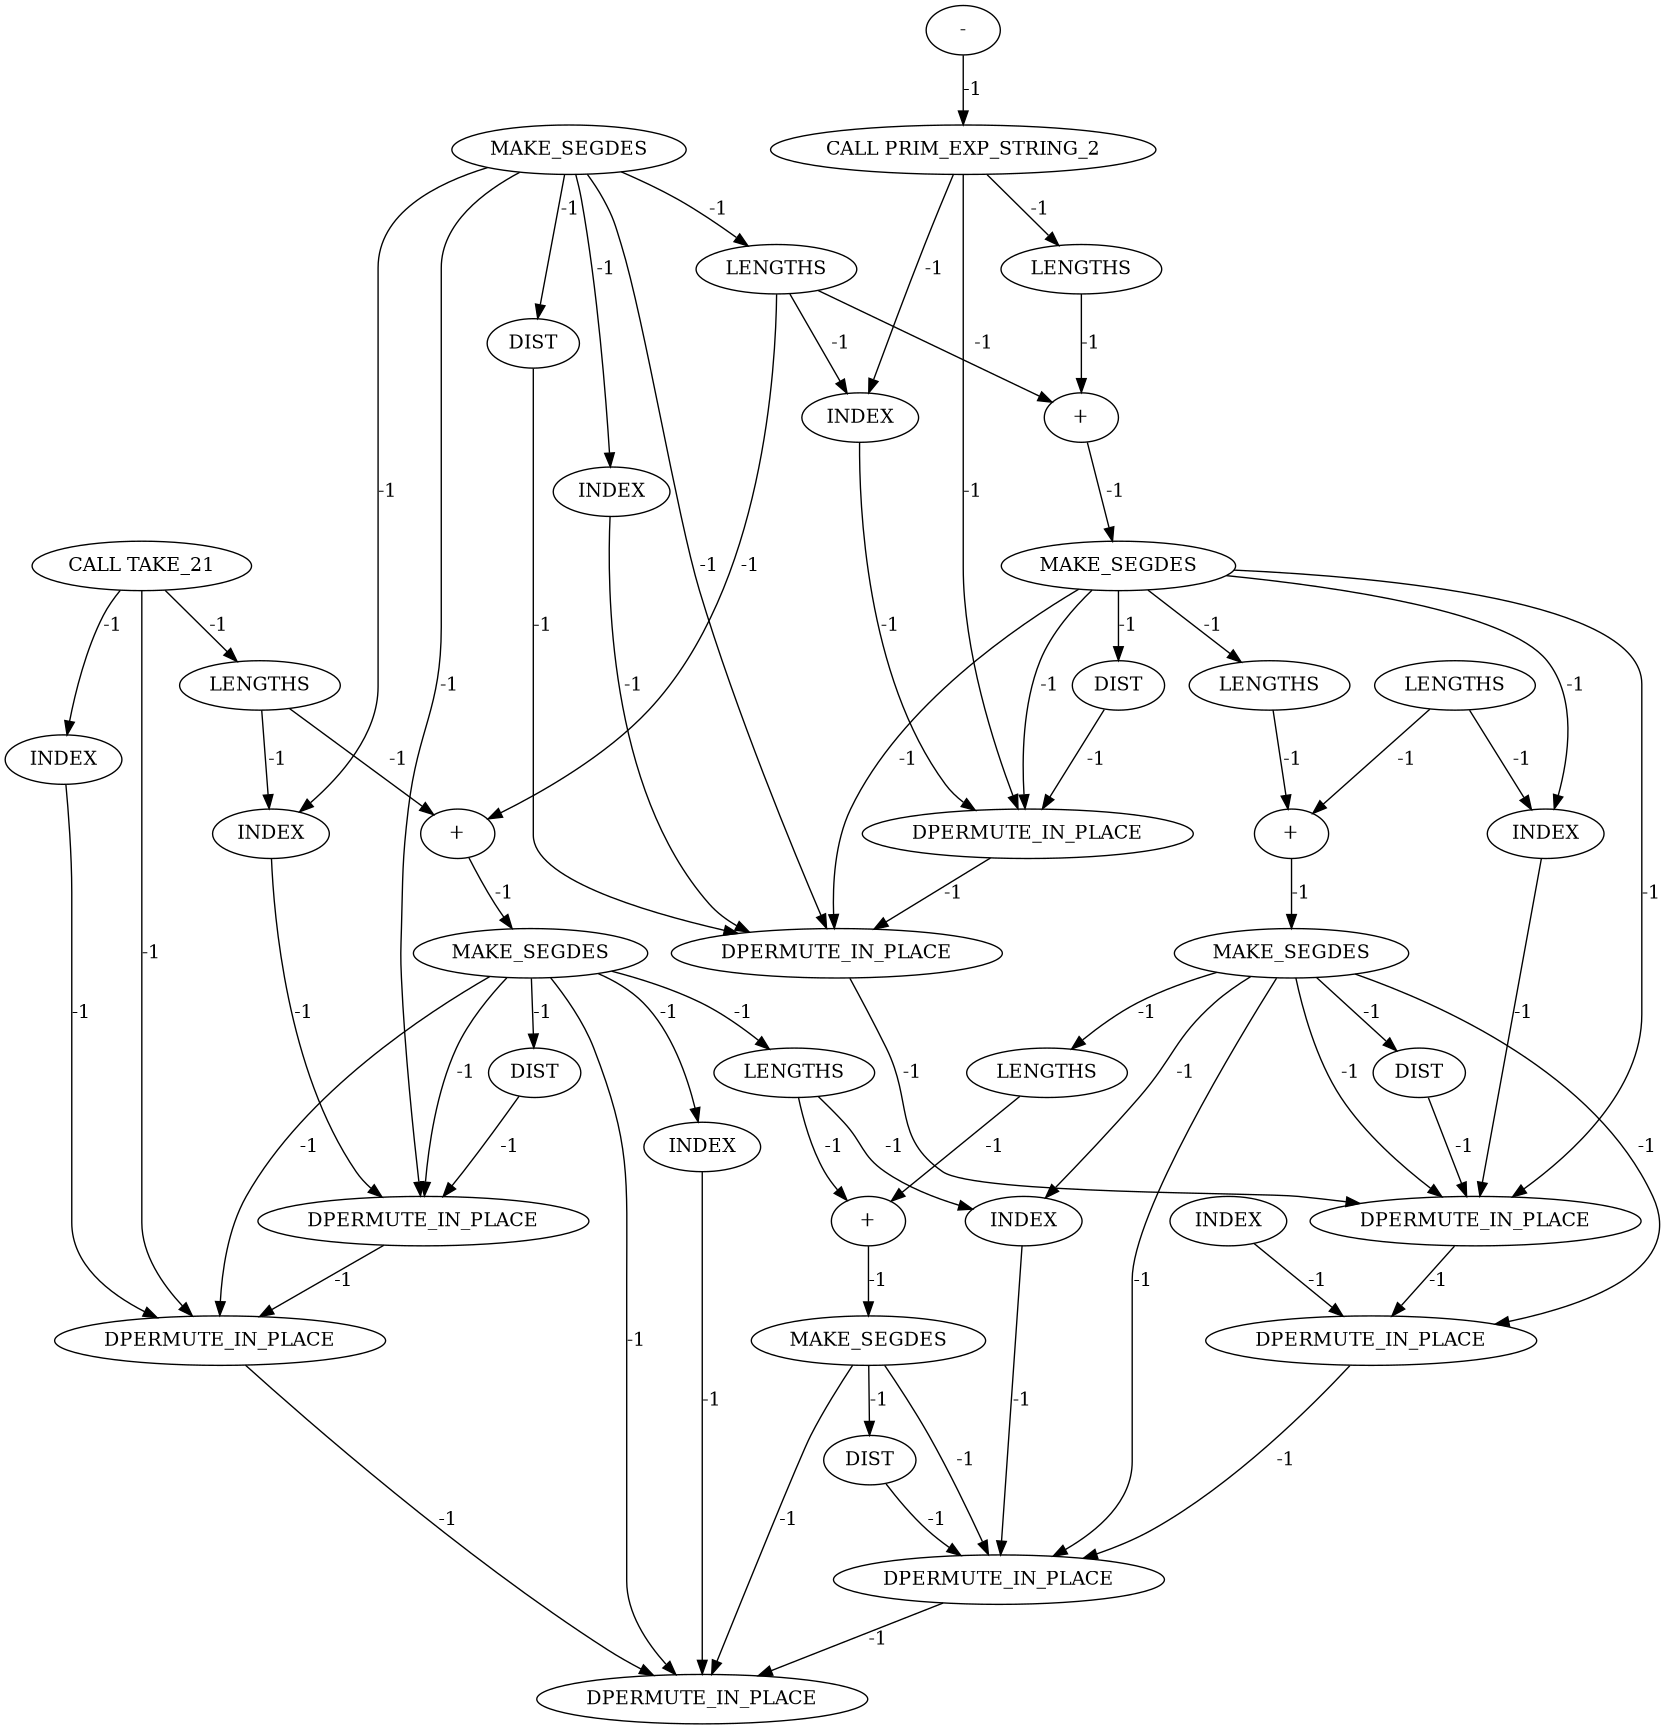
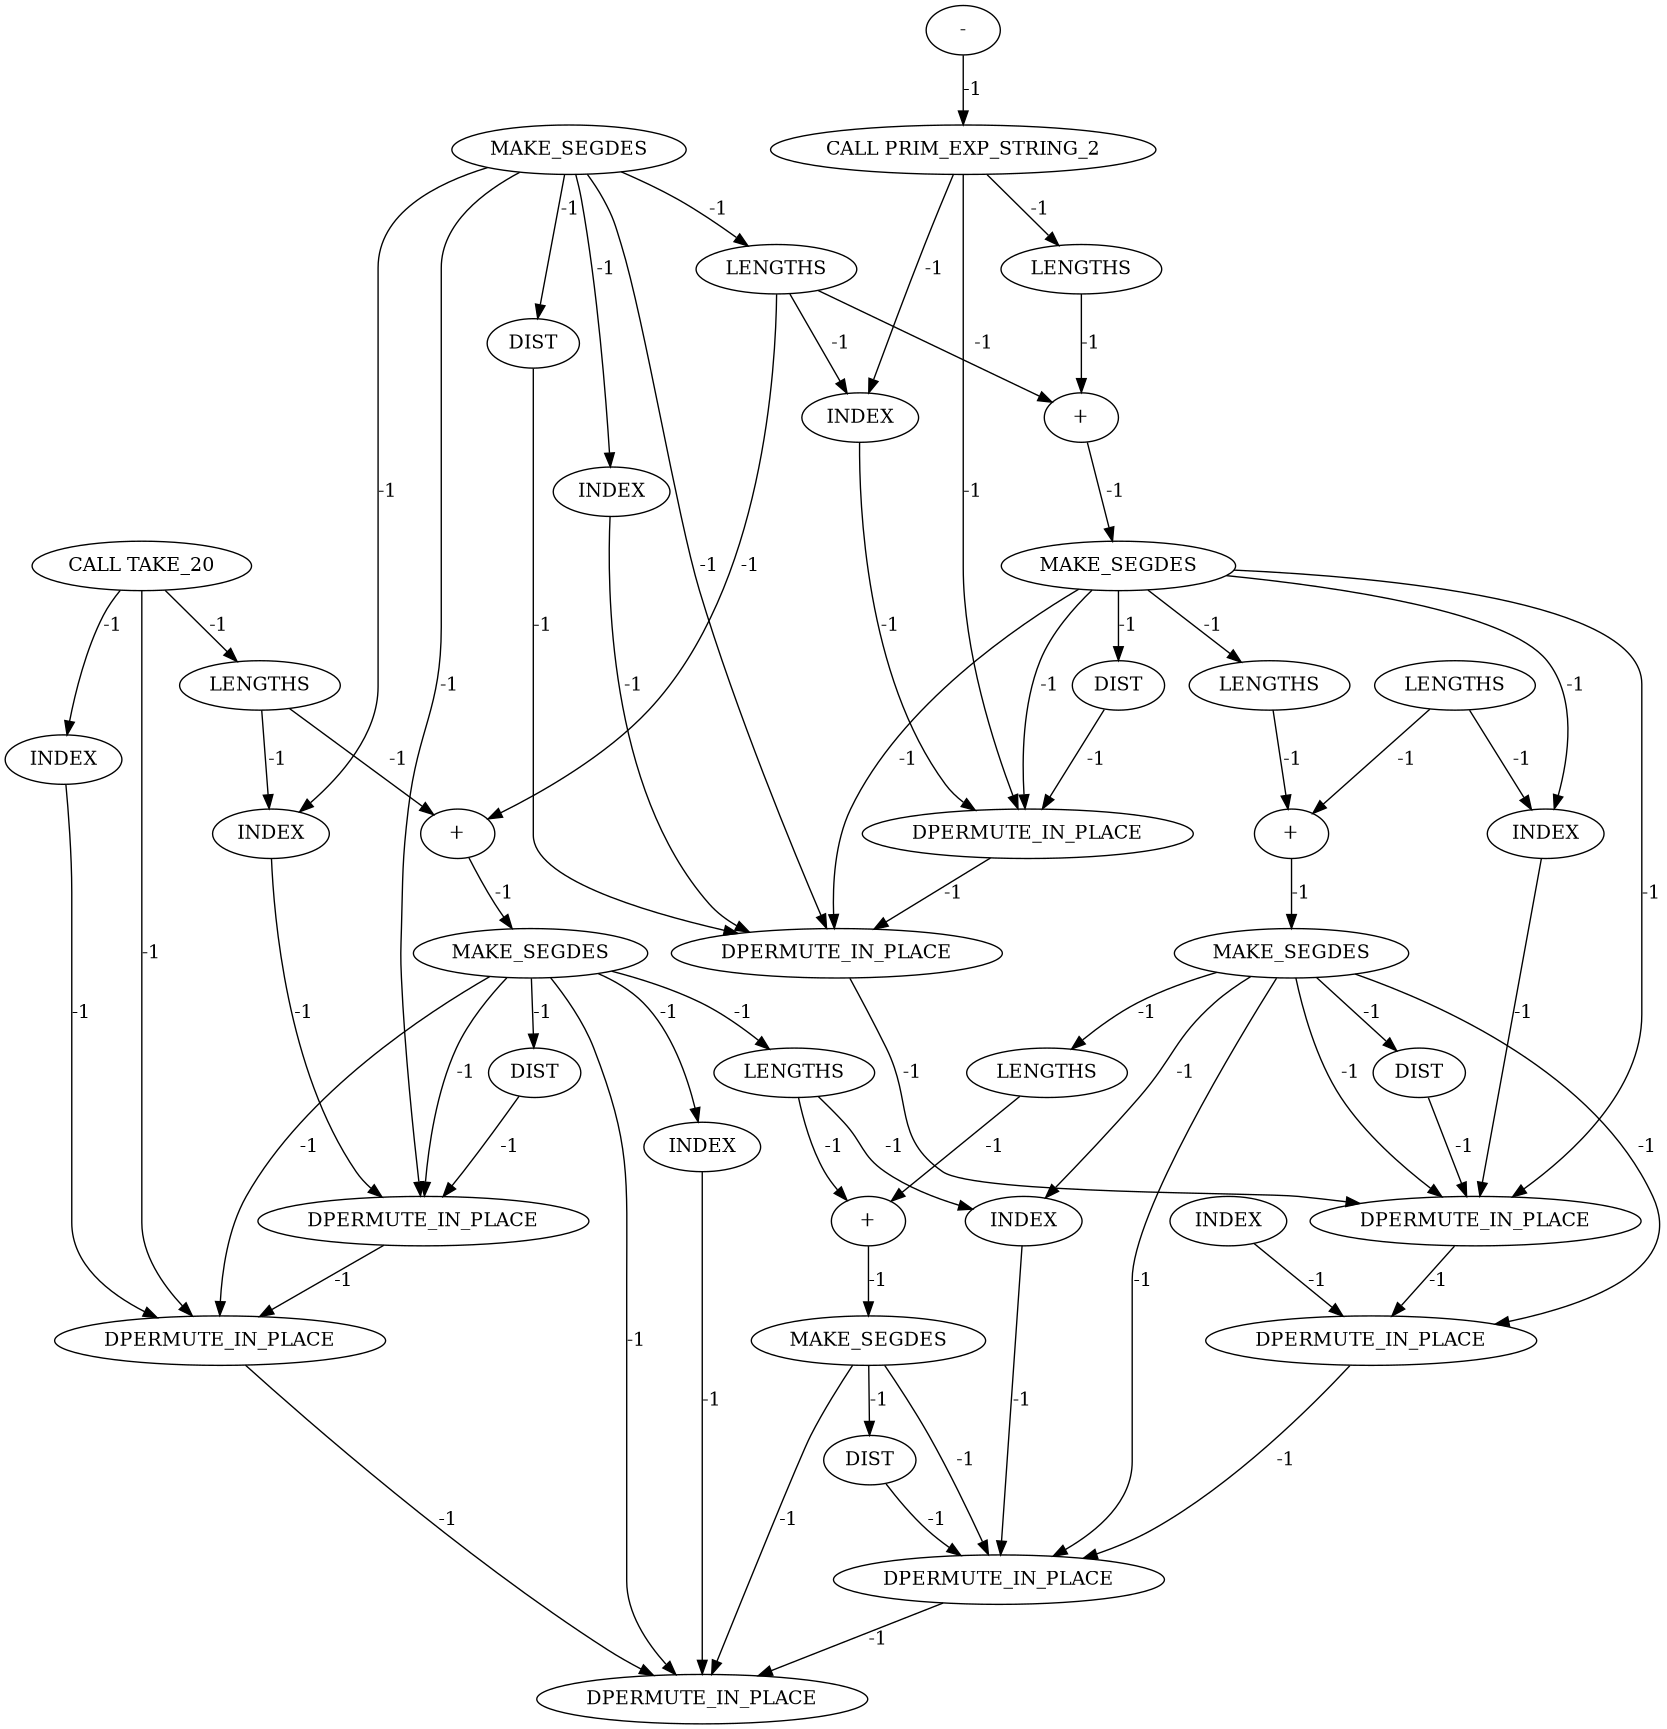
(142, 566) -> (142, 566)
